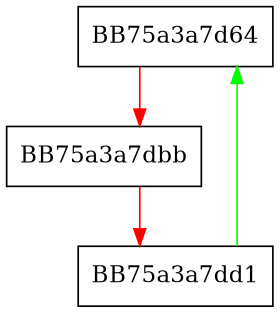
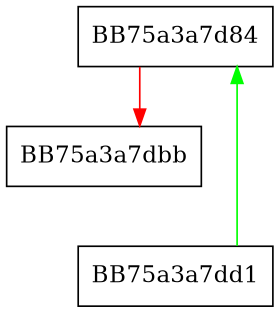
(176, 37) -> (176, 37)
(140, 208) -> none
